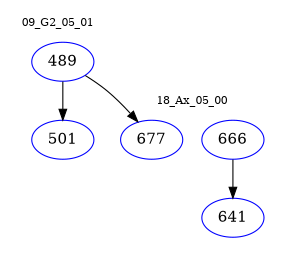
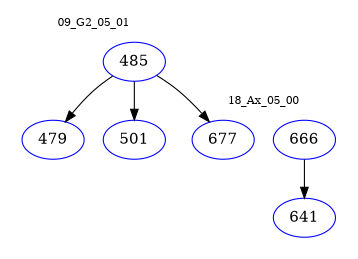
(63, 62) -> (134, 62)
none -> (53, 140)
